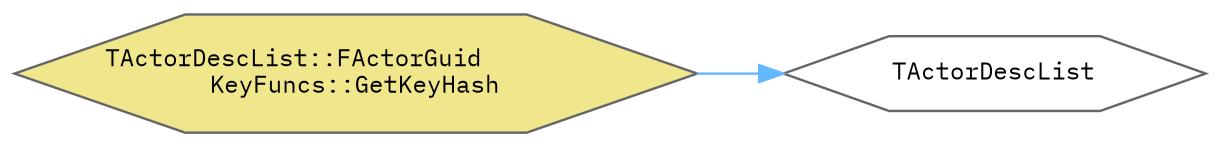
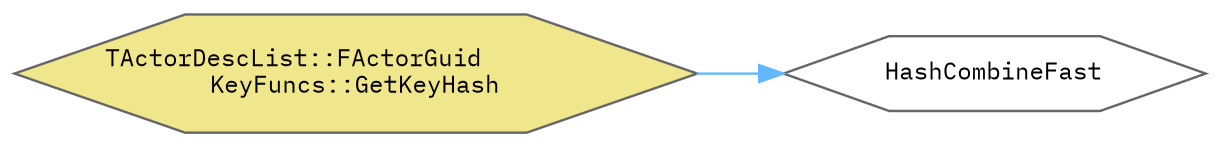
(995, 74) -> (995, 74)
